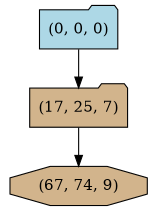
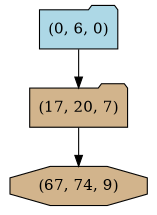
(79, 29) -> (79, 29)
(79, 108) -> (79, 108)
